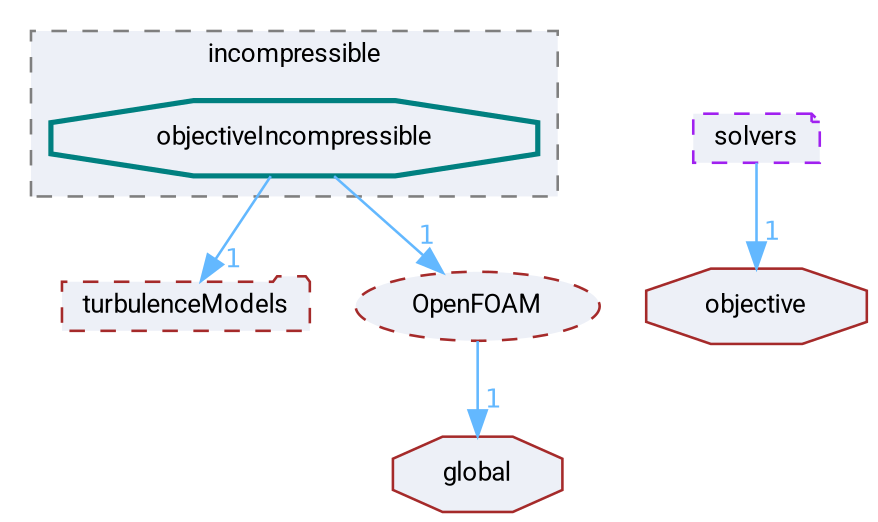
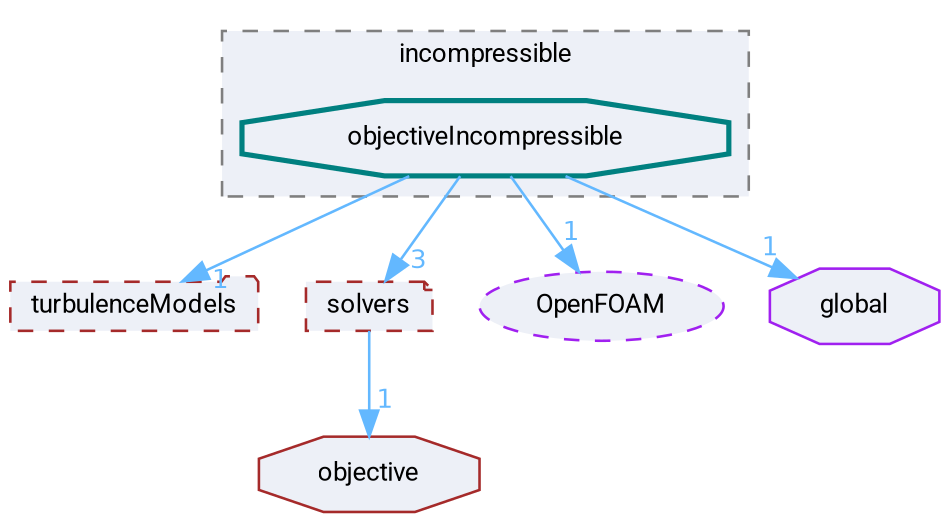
(757, 138) -> (369, 306)
none -> (431, 218)
(478, 306) -> (602, 306)
(478, 376) -> (669, 222)
(478, 474) -> (855, 306)
